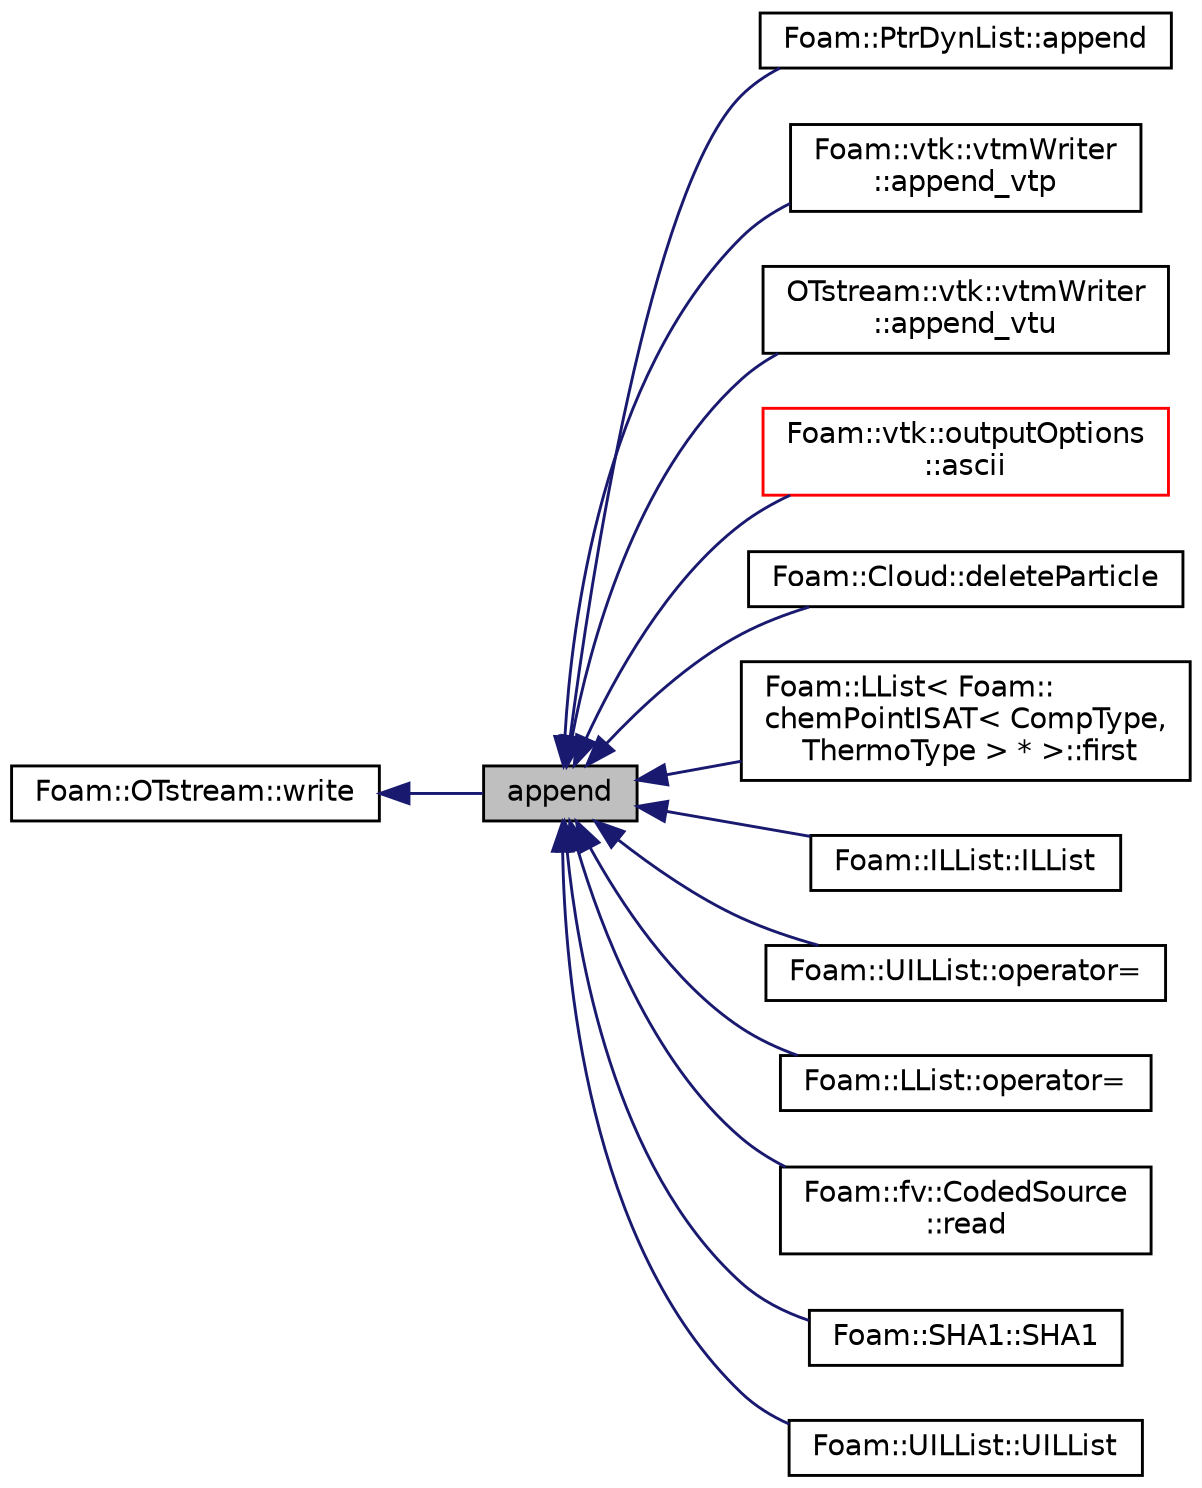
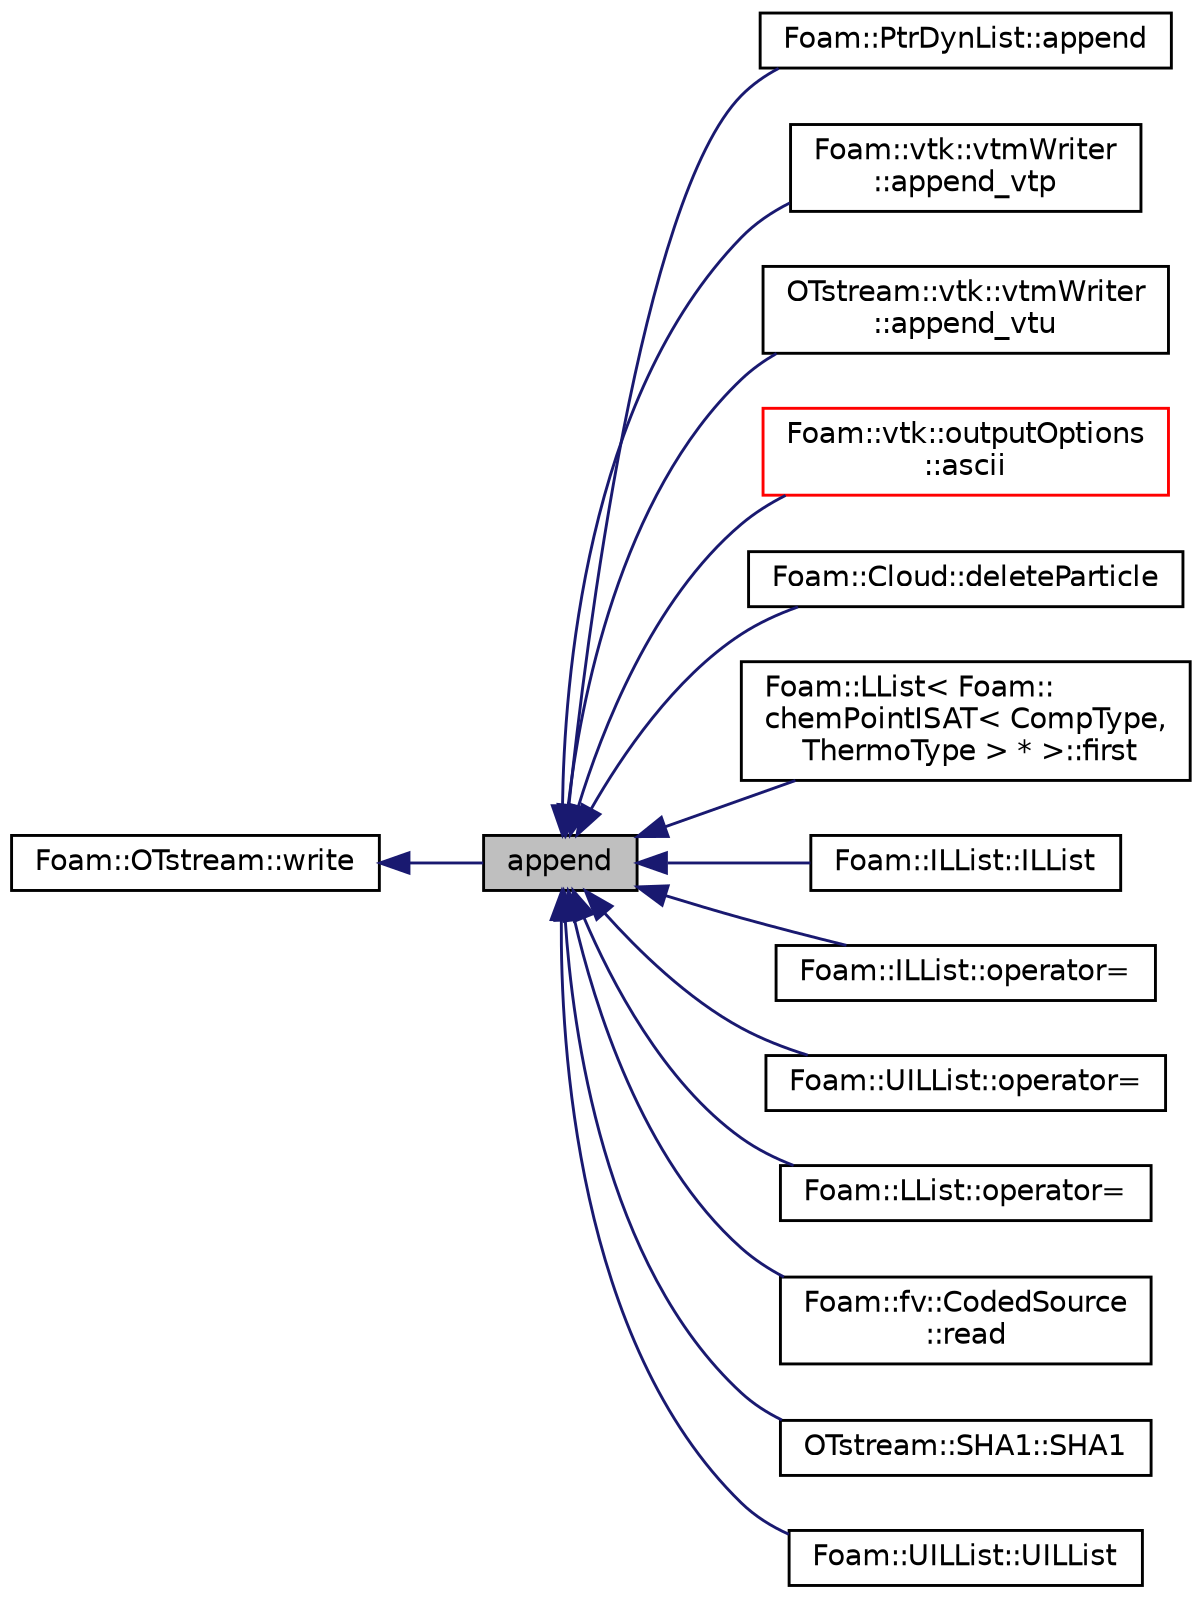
none -> (966, 973)
(966, 1338) -> (966, 1448)
